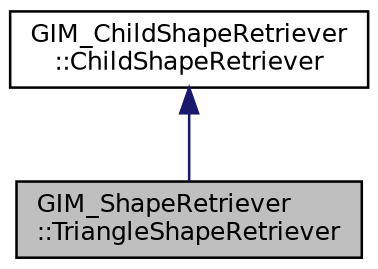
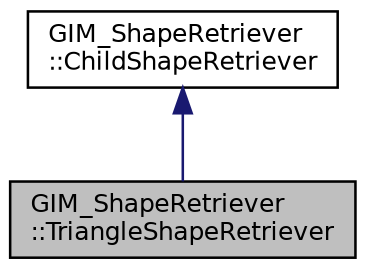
(189, 50) -> (183, 50)
